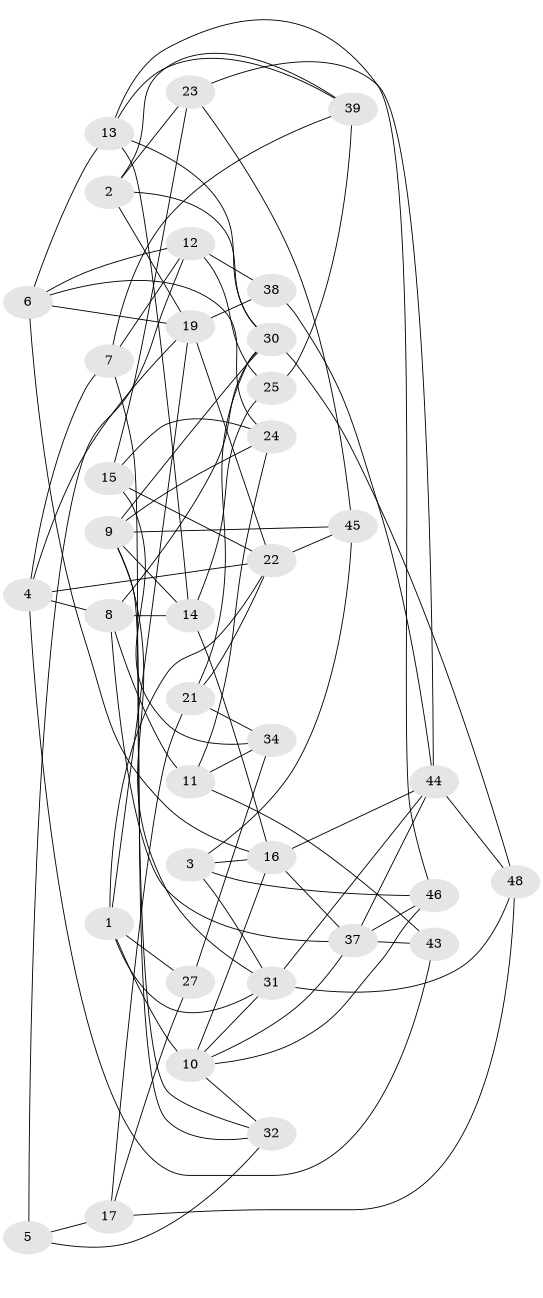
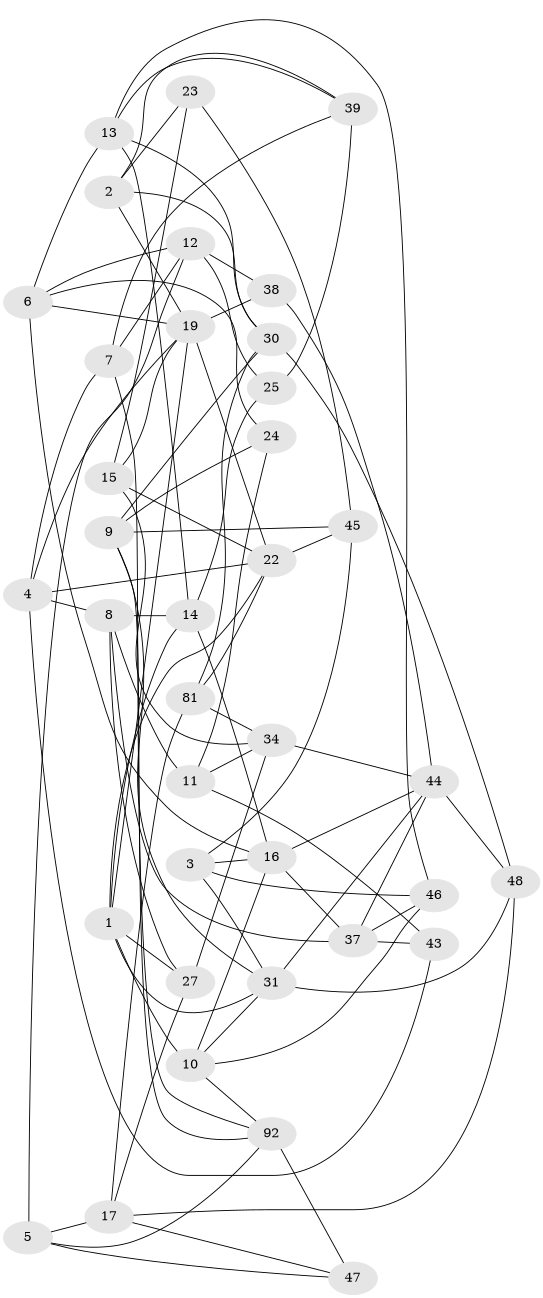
(420, 335) -> (353, 761)
(186, 420) -> (150, 403)
(205, 485) -> (129, 830)
(161, 585) -> (129, 764)
(190, 699) -> (190, 699)
(285, 1016) -> none
(272, 1134) -> (272, 1134)
none -> (353, 1278)
